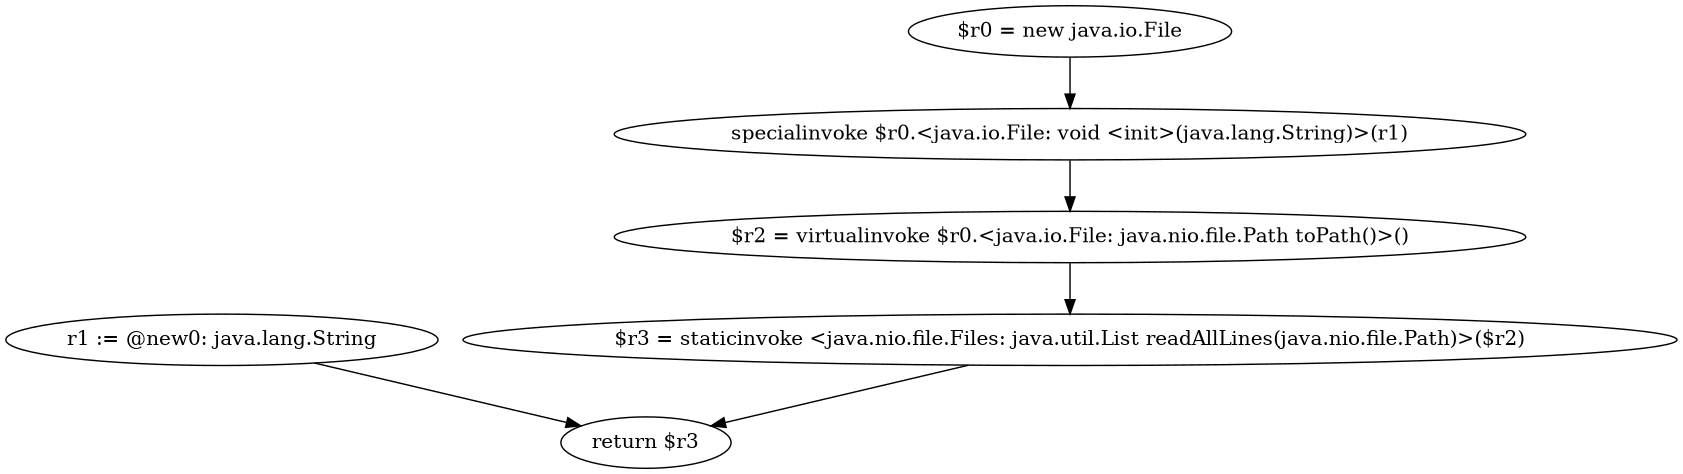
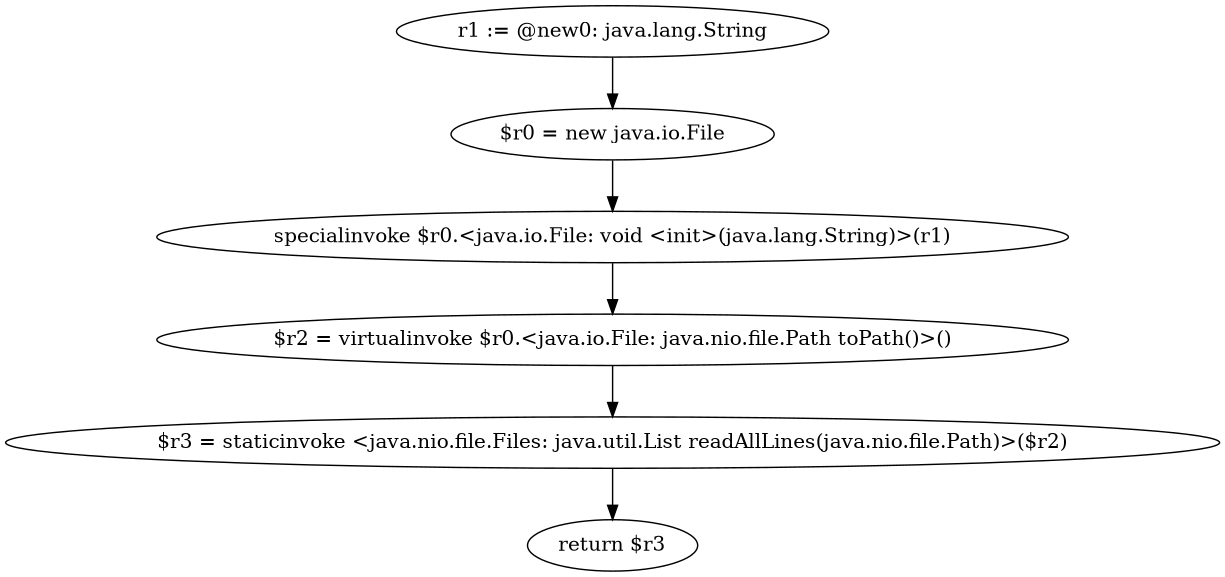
(440, 393) -> (613, 76)
